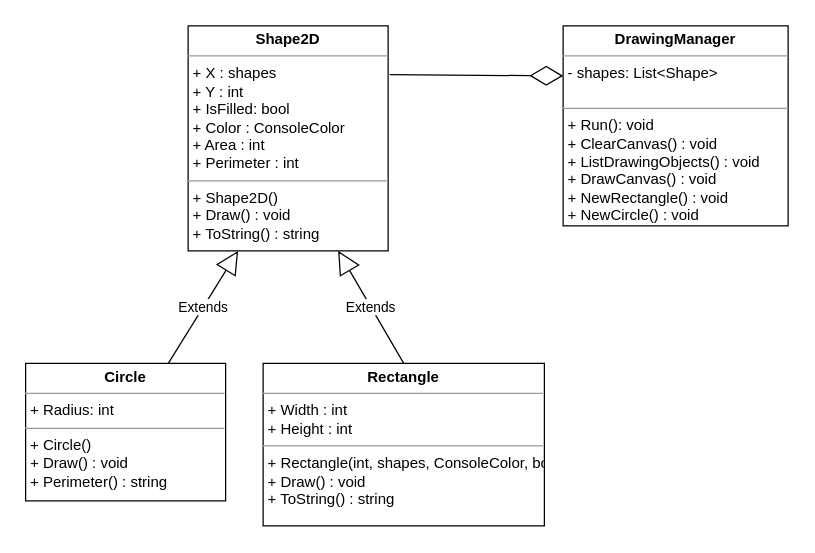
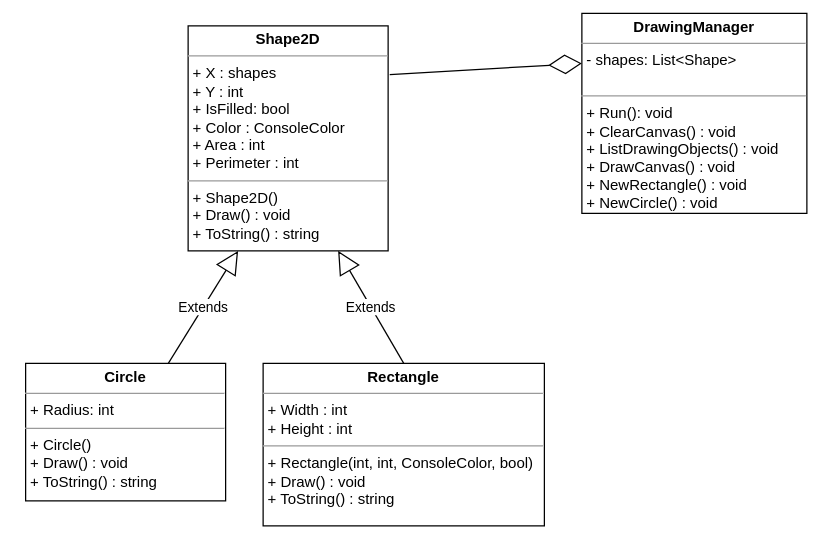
(676, 126) -> (694, 113)
(106, 408) -> (102, 408)
(425, 417) -> (410, 417)
